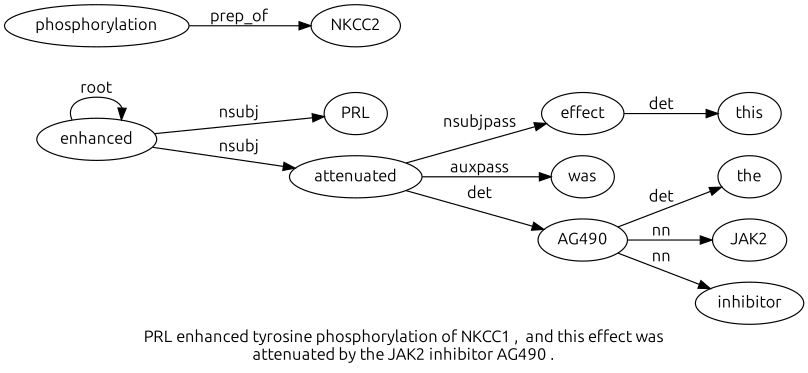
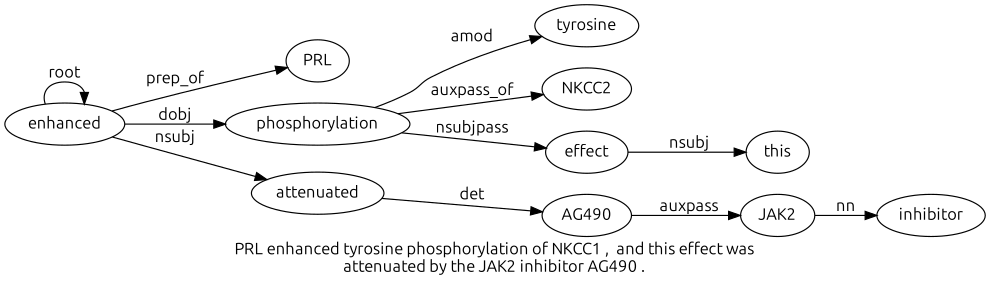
(239, 17) -> (472, 91)
none -> (587, 26)
(662, 105) -> (689, 143)
(239, 113) -> (175, 79)
none -> (169, 124)
(470, 145) -> (468, 140)
(583, 177) -> none
(750, 177) -> none
(662, 231) -> (689, 207)
(659, 269) -> (840, 215)
